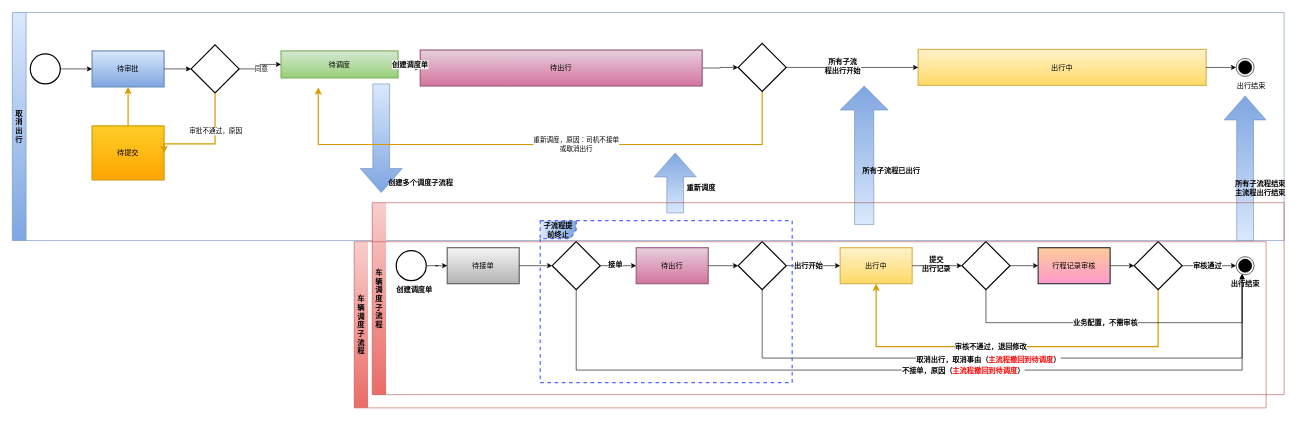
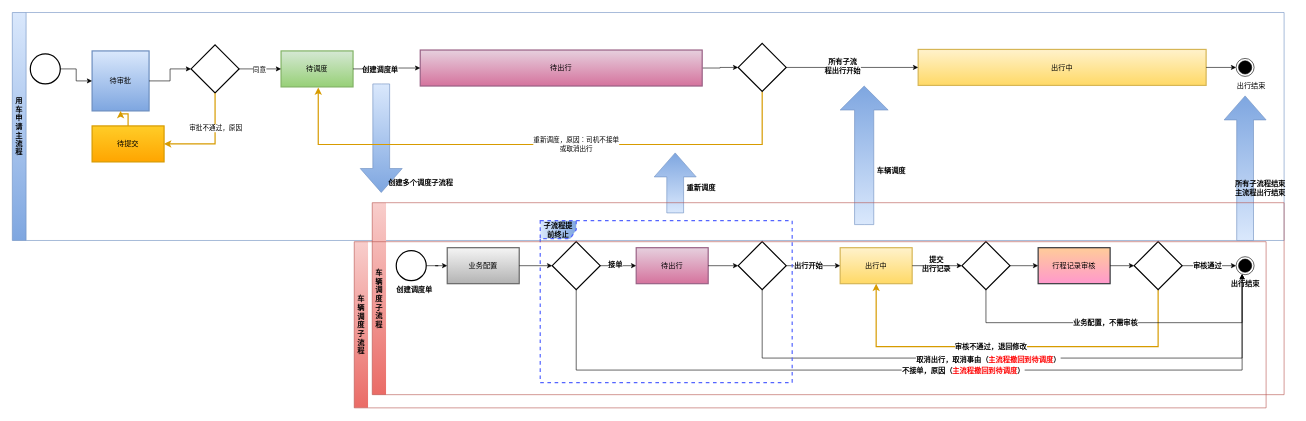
(340, 64) -> (317, 69)
(128, 69) -> (121, 81)
(19, 126) -> (19, 126)
(128, 153) -> (128, 144)
(892, 171) -> (892, 171)
(483, 266) -> (483, 266)
